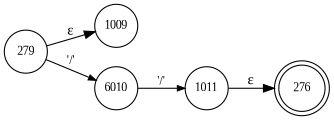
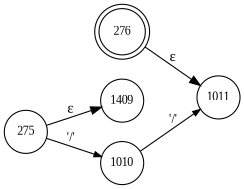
(116, 26) -> (122, 101)
(26, 52) -> (26, 132)
(116, 88) -> (122, 163)
(246, 88) -> (168, 63)
